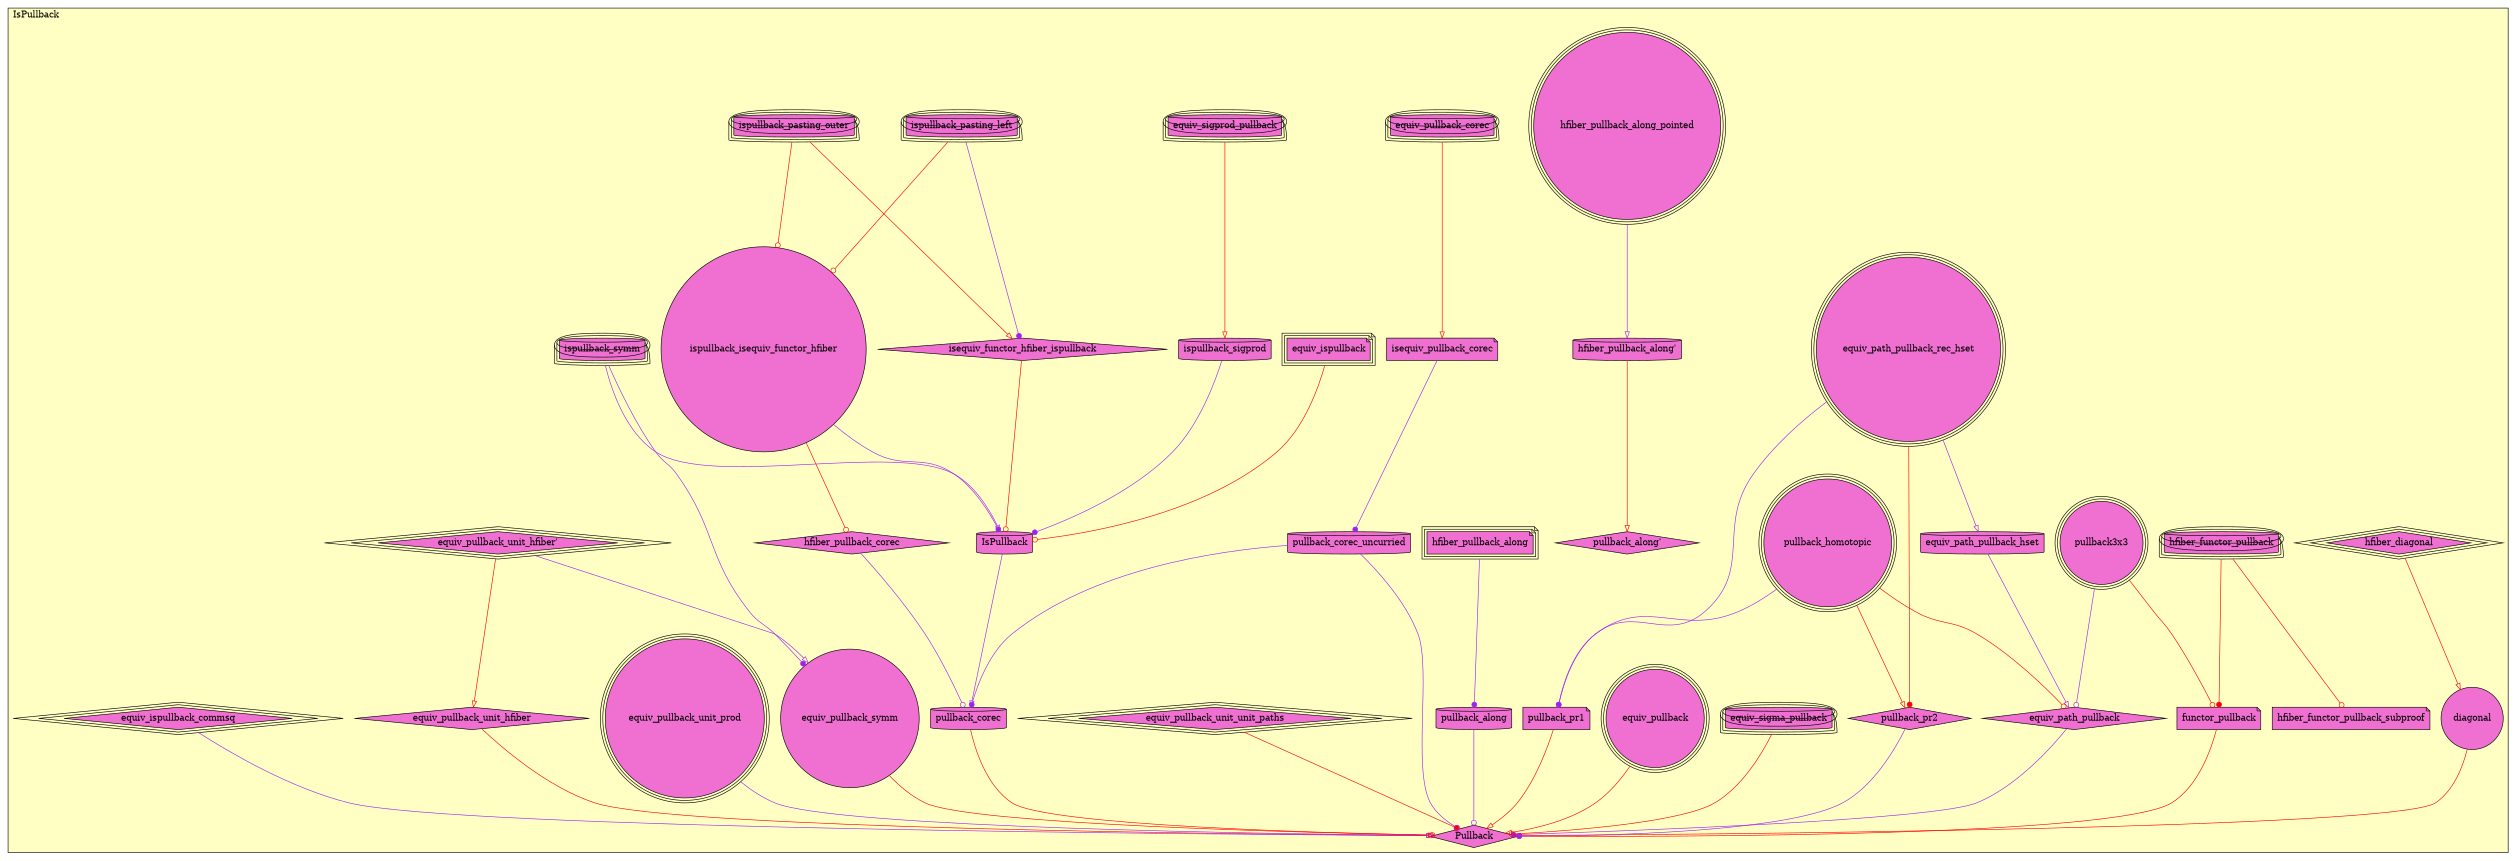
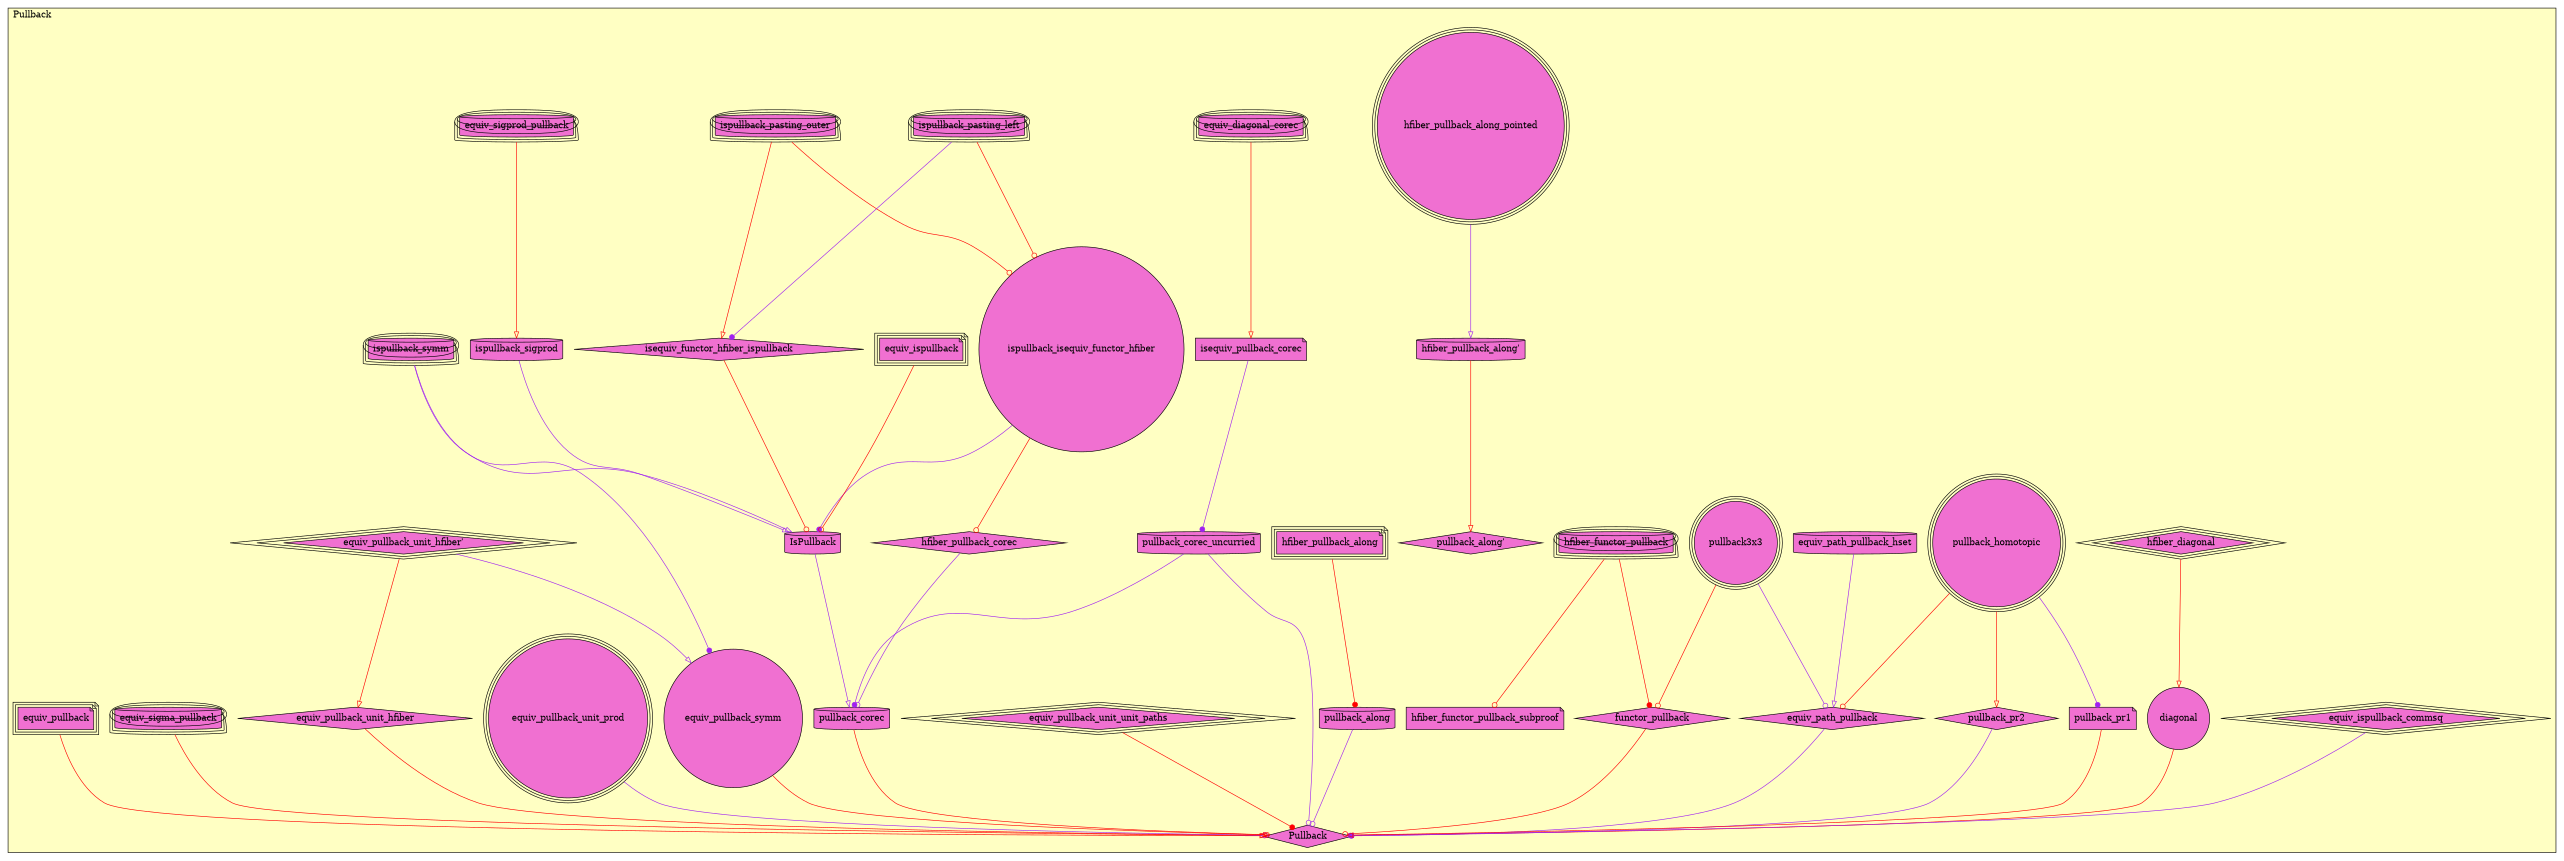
(36, 15) -> (32, 15)
(1442, 126) -> (1251, 126)
(1908, 349) -> none
(1153, 470) -> (586, 463)
(1477, 631) -> (1344, 631)
(1655, 718) -> (56, 718)
(2219, 718) -> (1652, 718)
